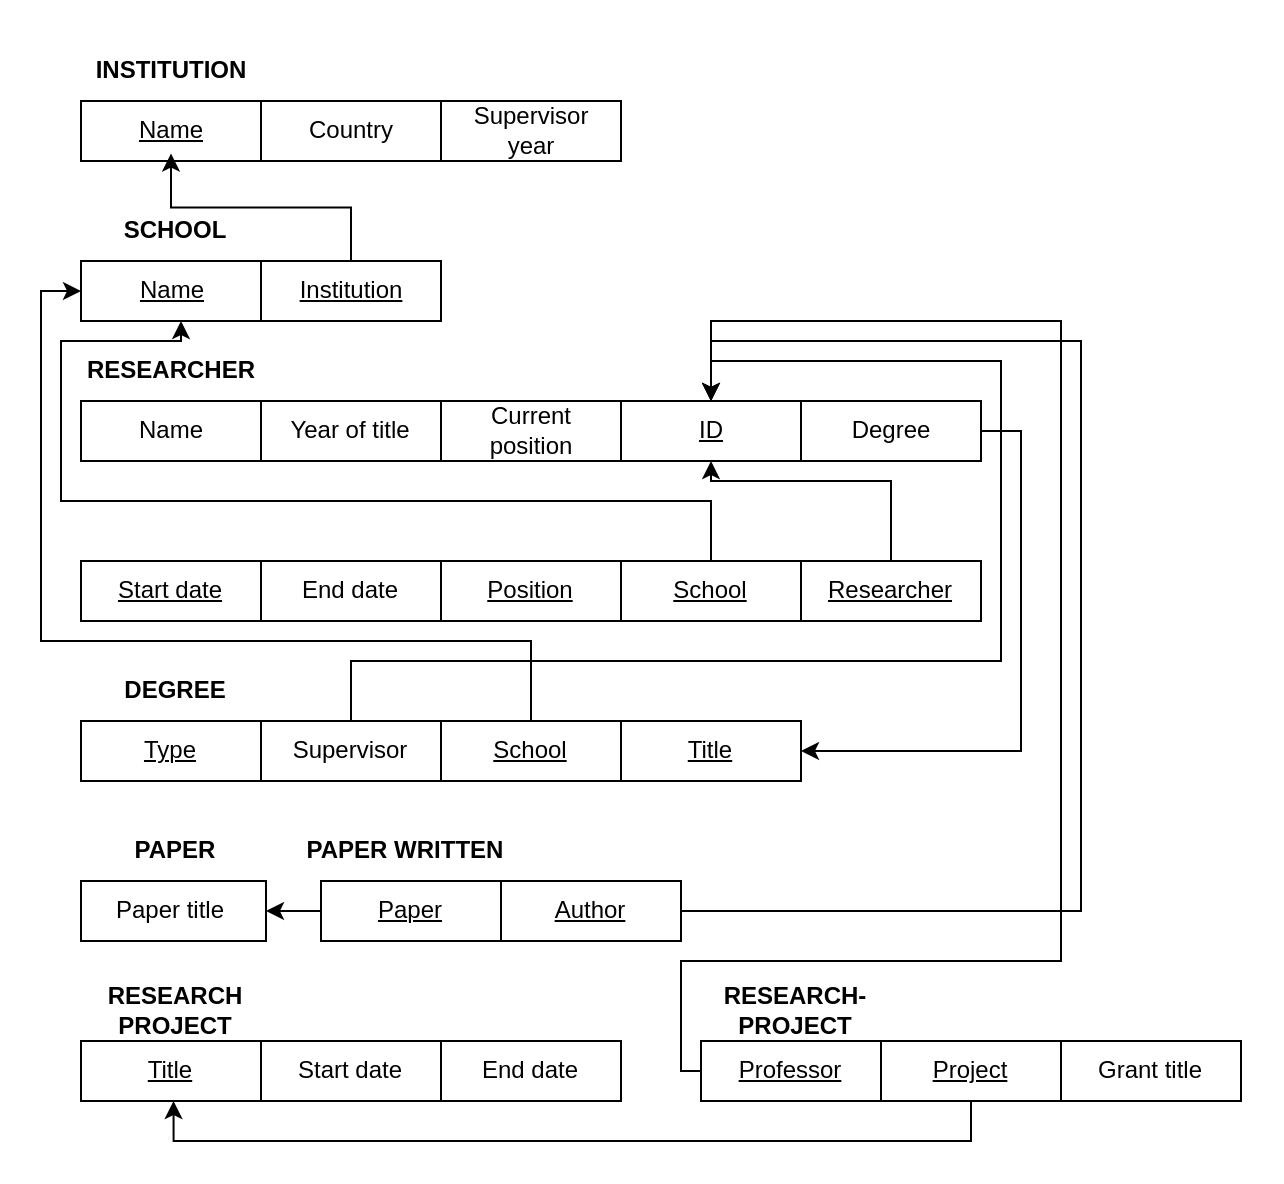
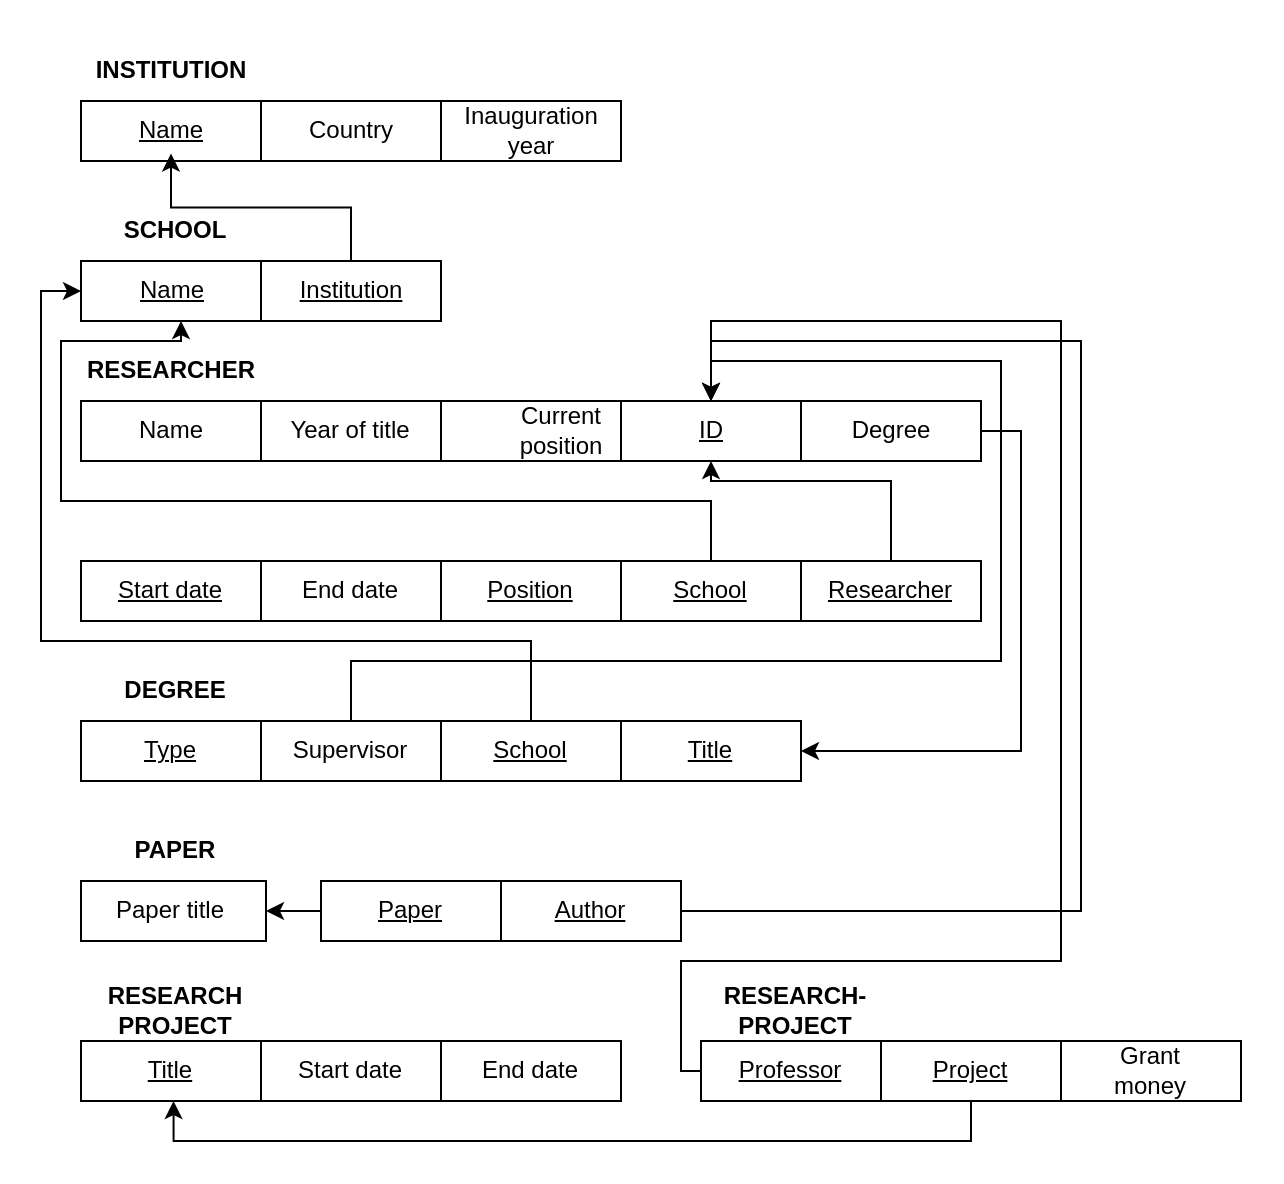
(532, 131) -> (532, 131)
(531, 431) -> (561, 431)
(406, 851) -> none
(1151, 1071) -> (1151, 1071)
